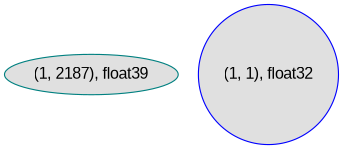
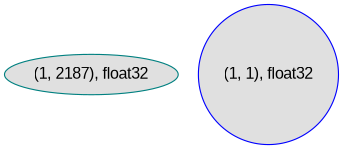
(91, 75) -> (91, 75)
